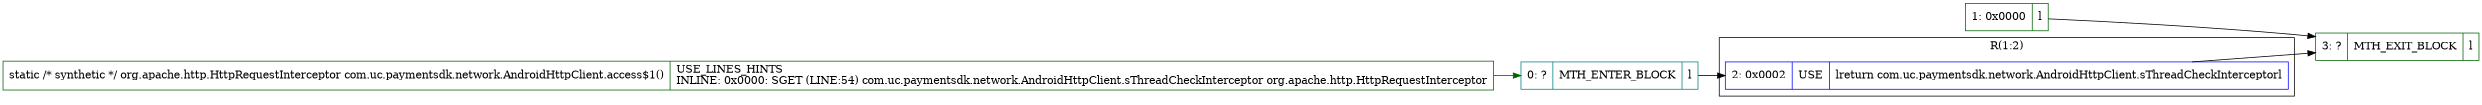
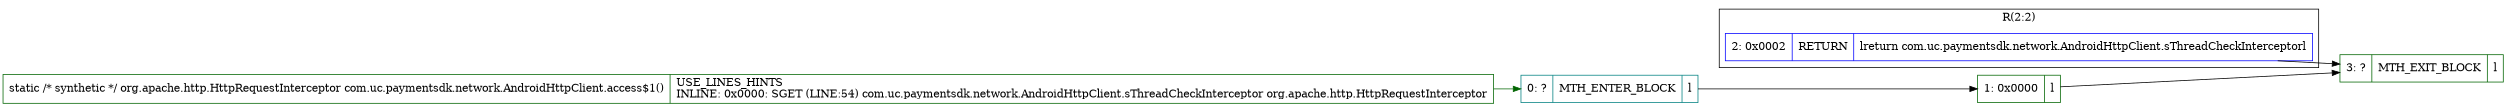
(2007, 46) -> (2019, 18)
(1811, 75) -> (1823, 47)
(1708, 76) -> (1834, 89)
